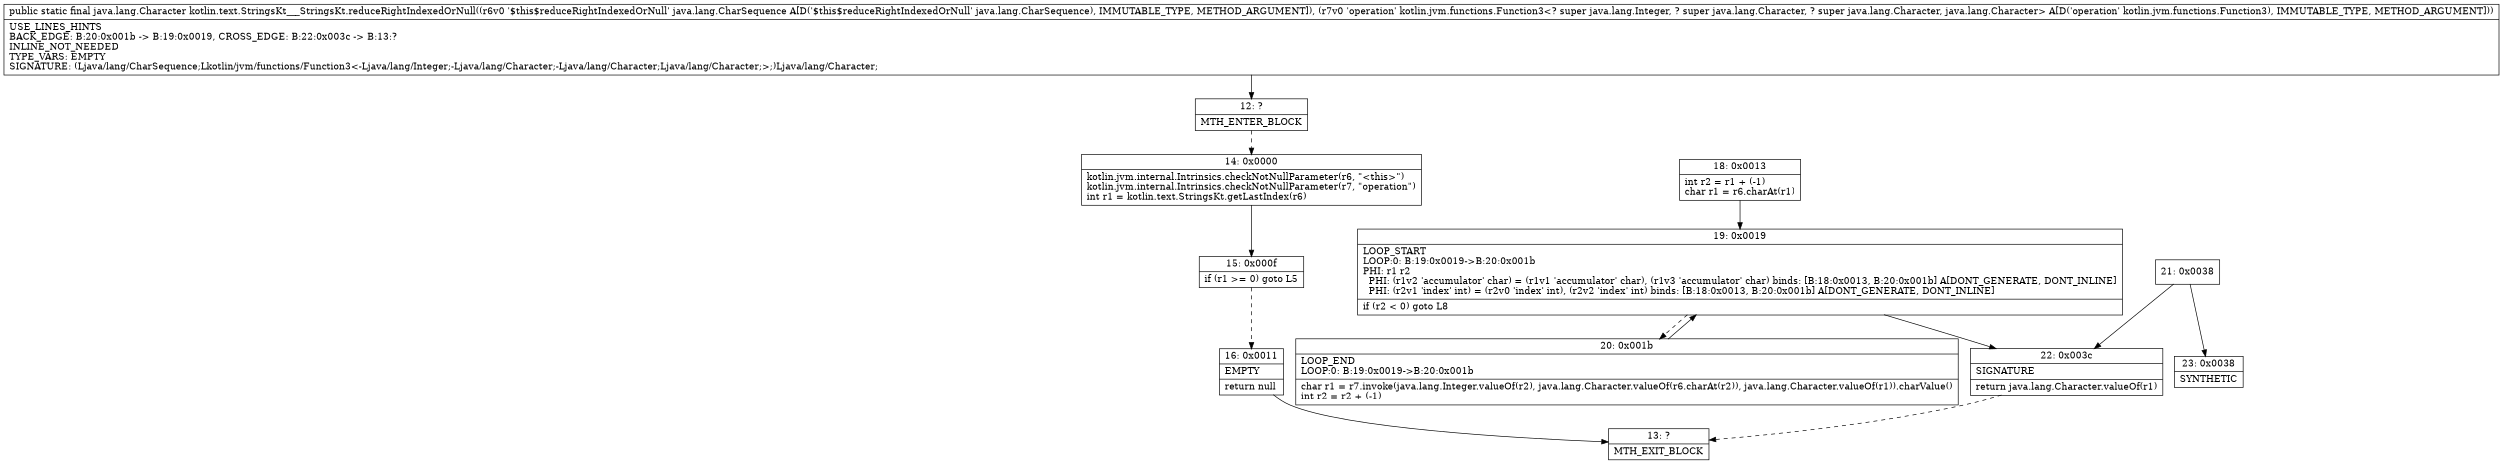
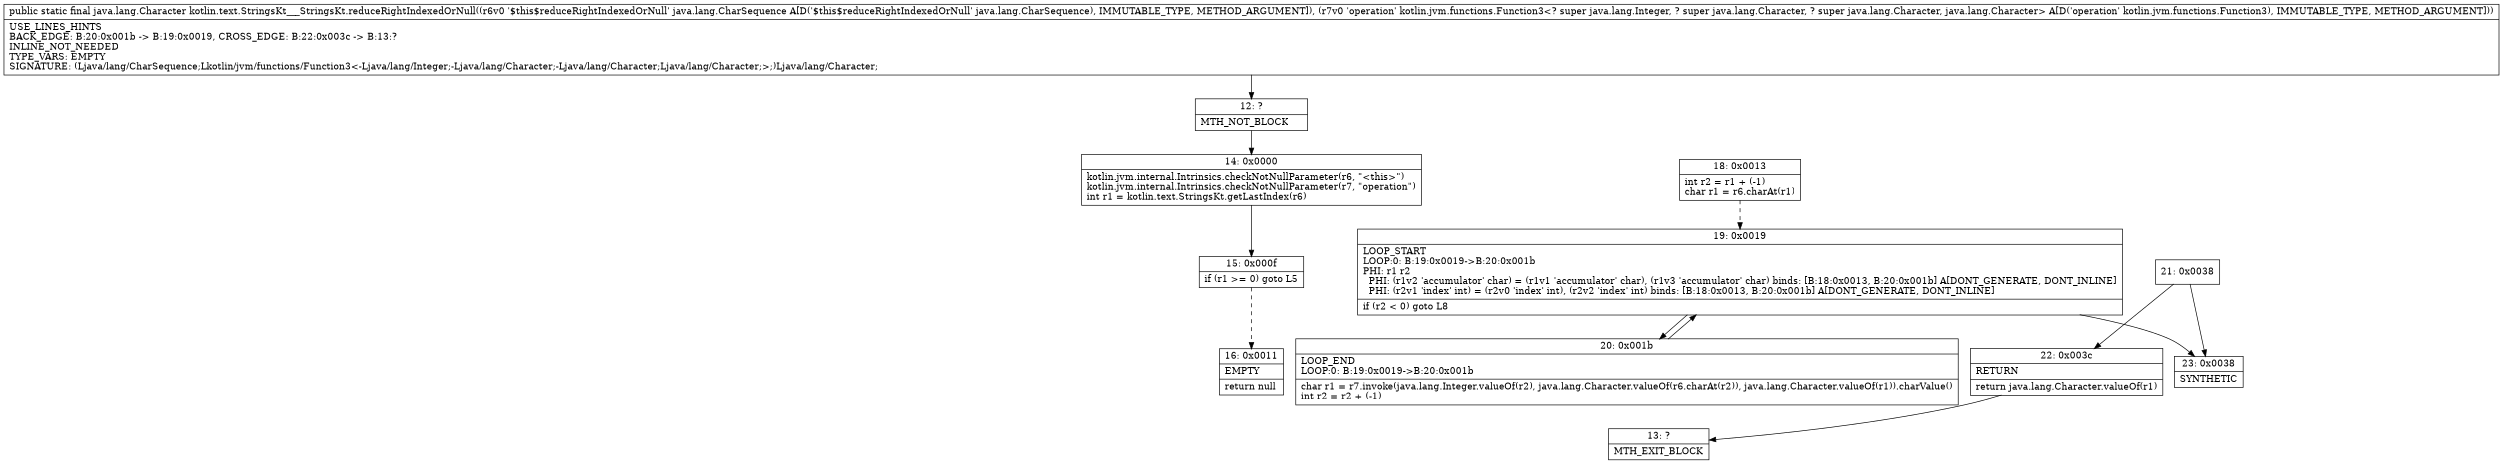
(1251, 122) -> (1245, 122)
(1251, 139) -> (1251, 139)
(1740, 211) -> (1740, 211)
(1676, 325) -> (1676, 325)
(1937, 331) -> (2137, 328)
(2005, 371) -> (1997, 371)
(1860, 423) -> (1860, 423)
(1435, 431) -> none
